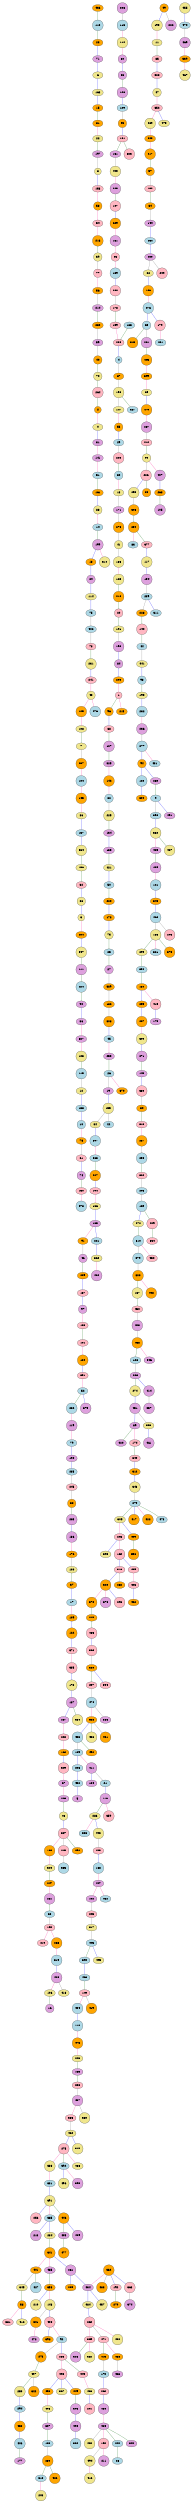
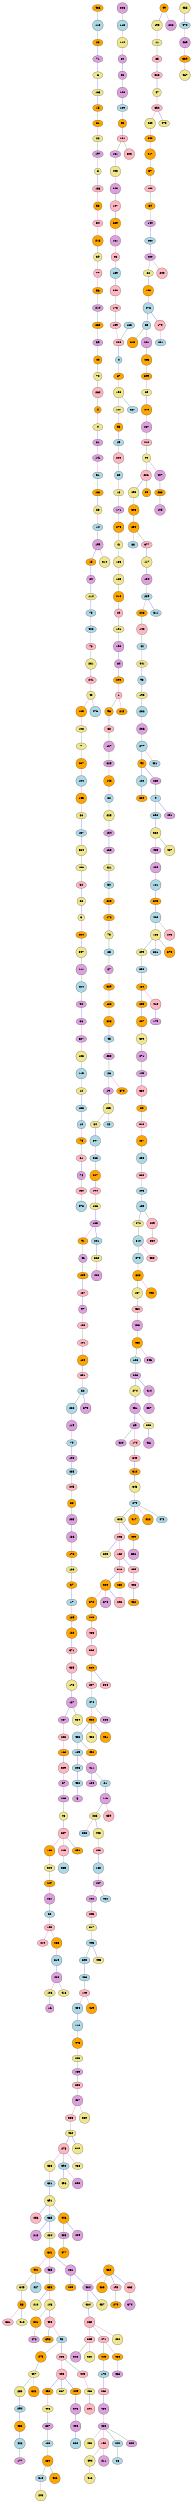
(134, 1554) -> (134, 1554)
